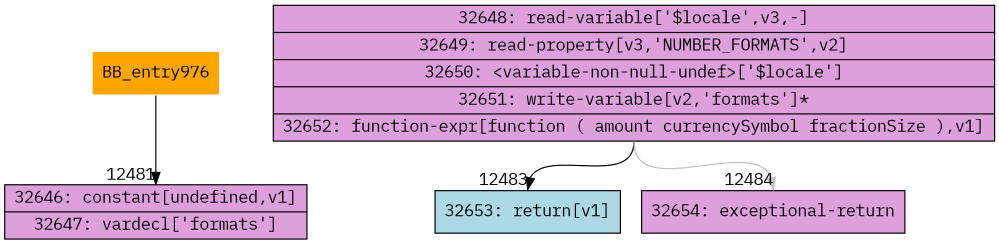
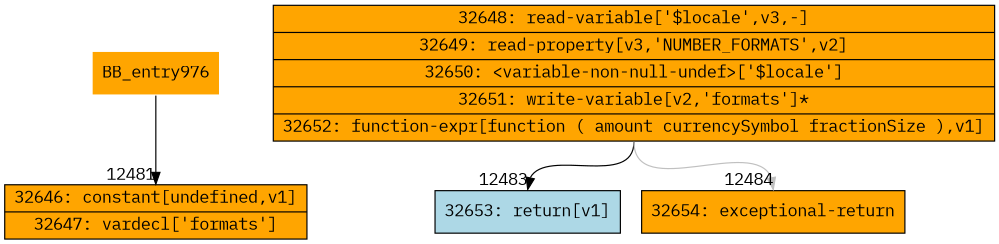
(634, 73) -> (634, 73)
(156, 212) -> (156, 212)
(773, 212) -> (773, 212)
